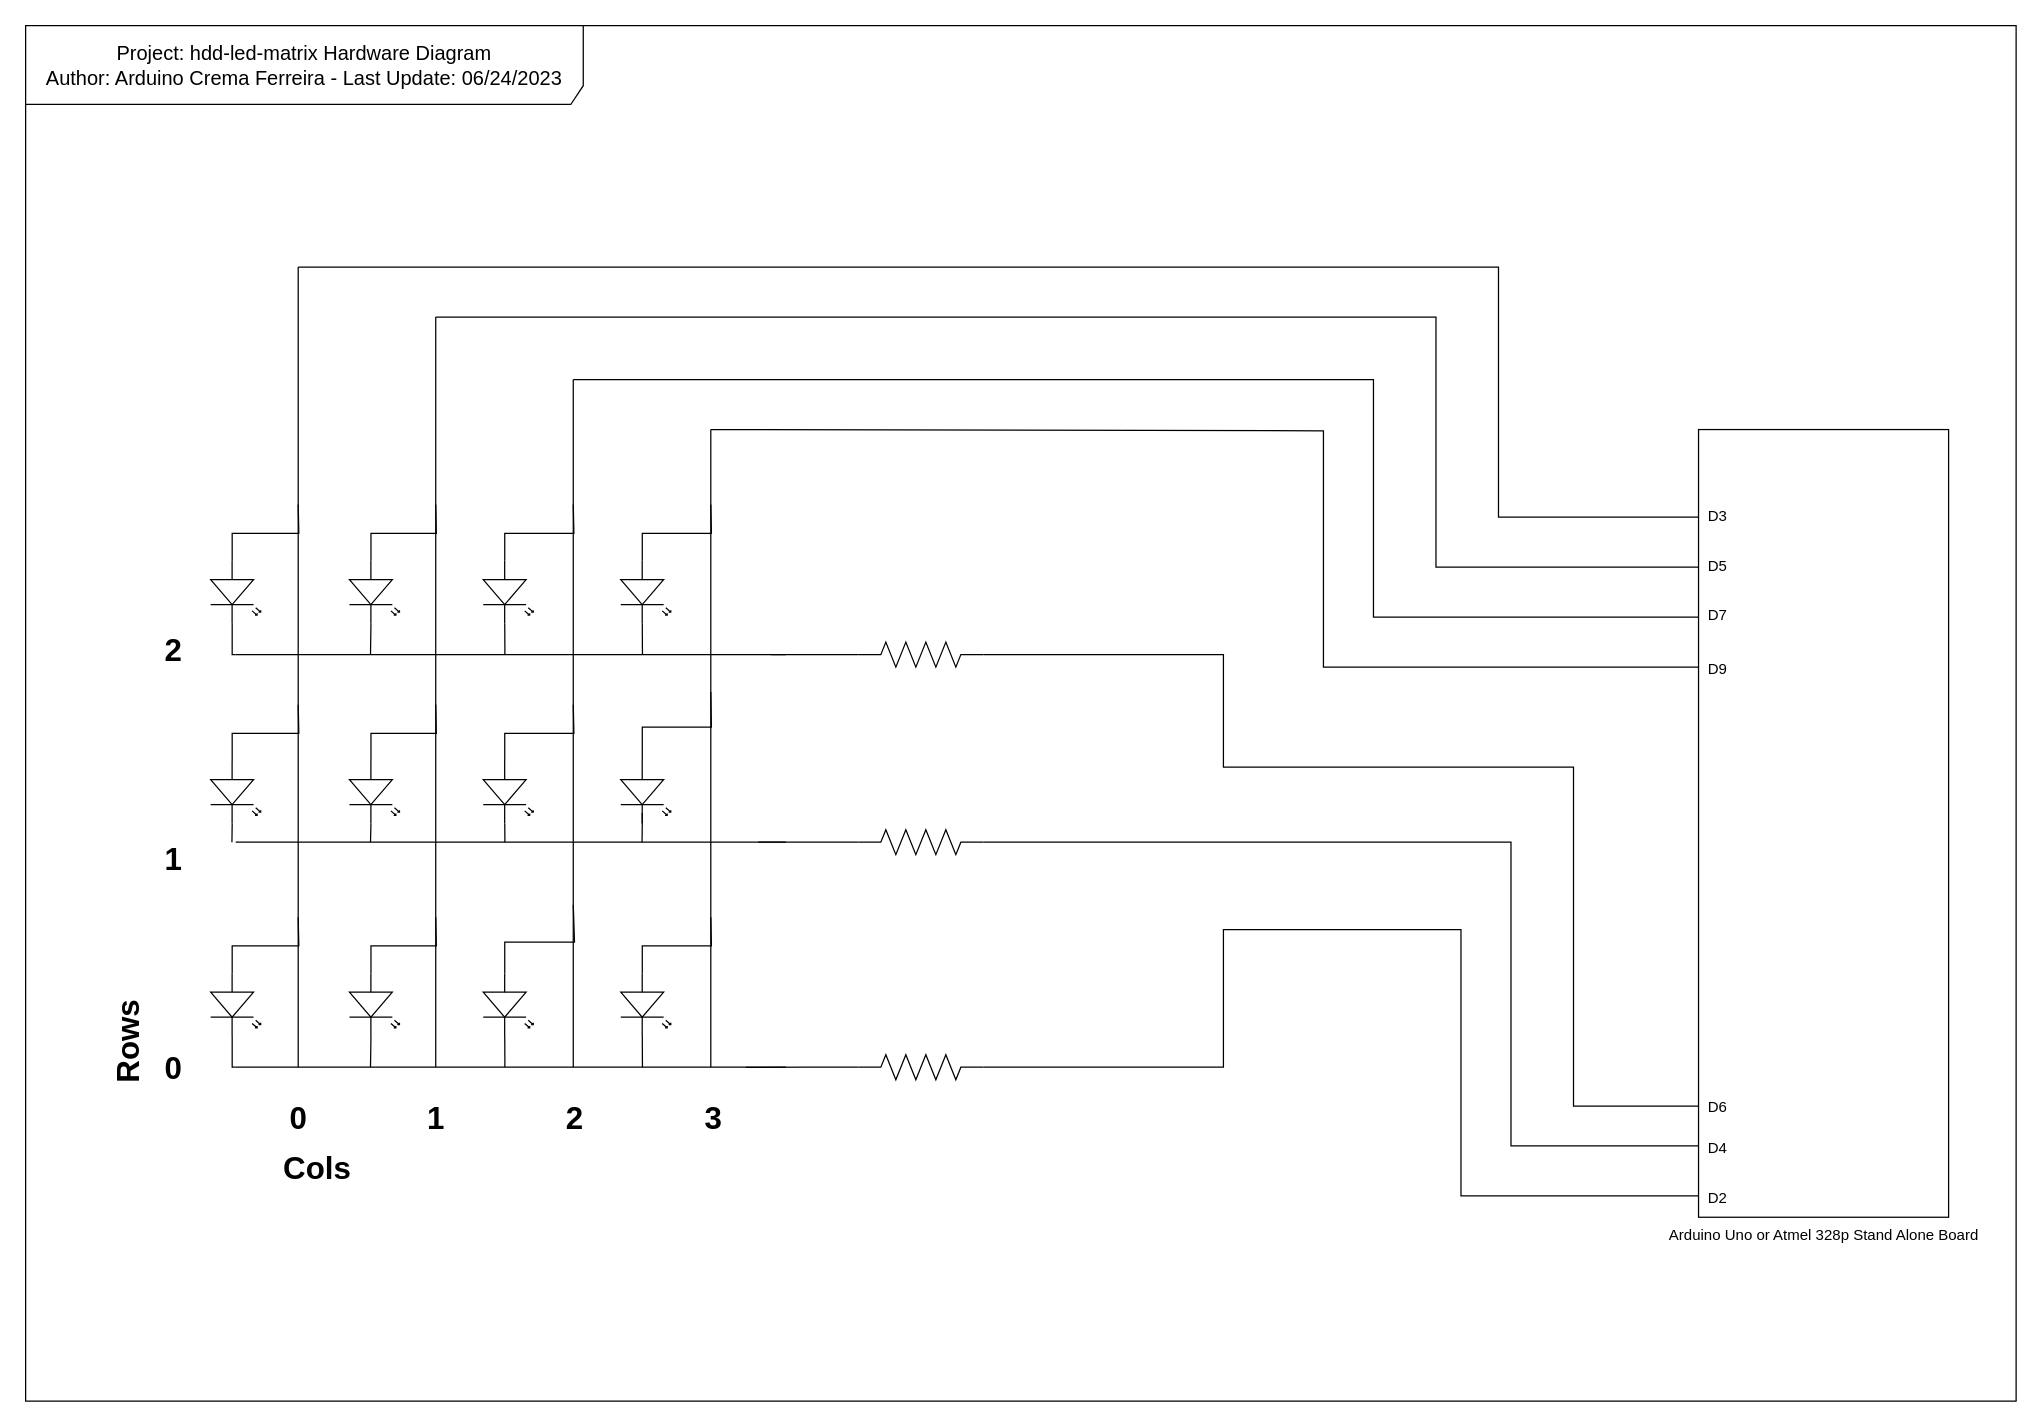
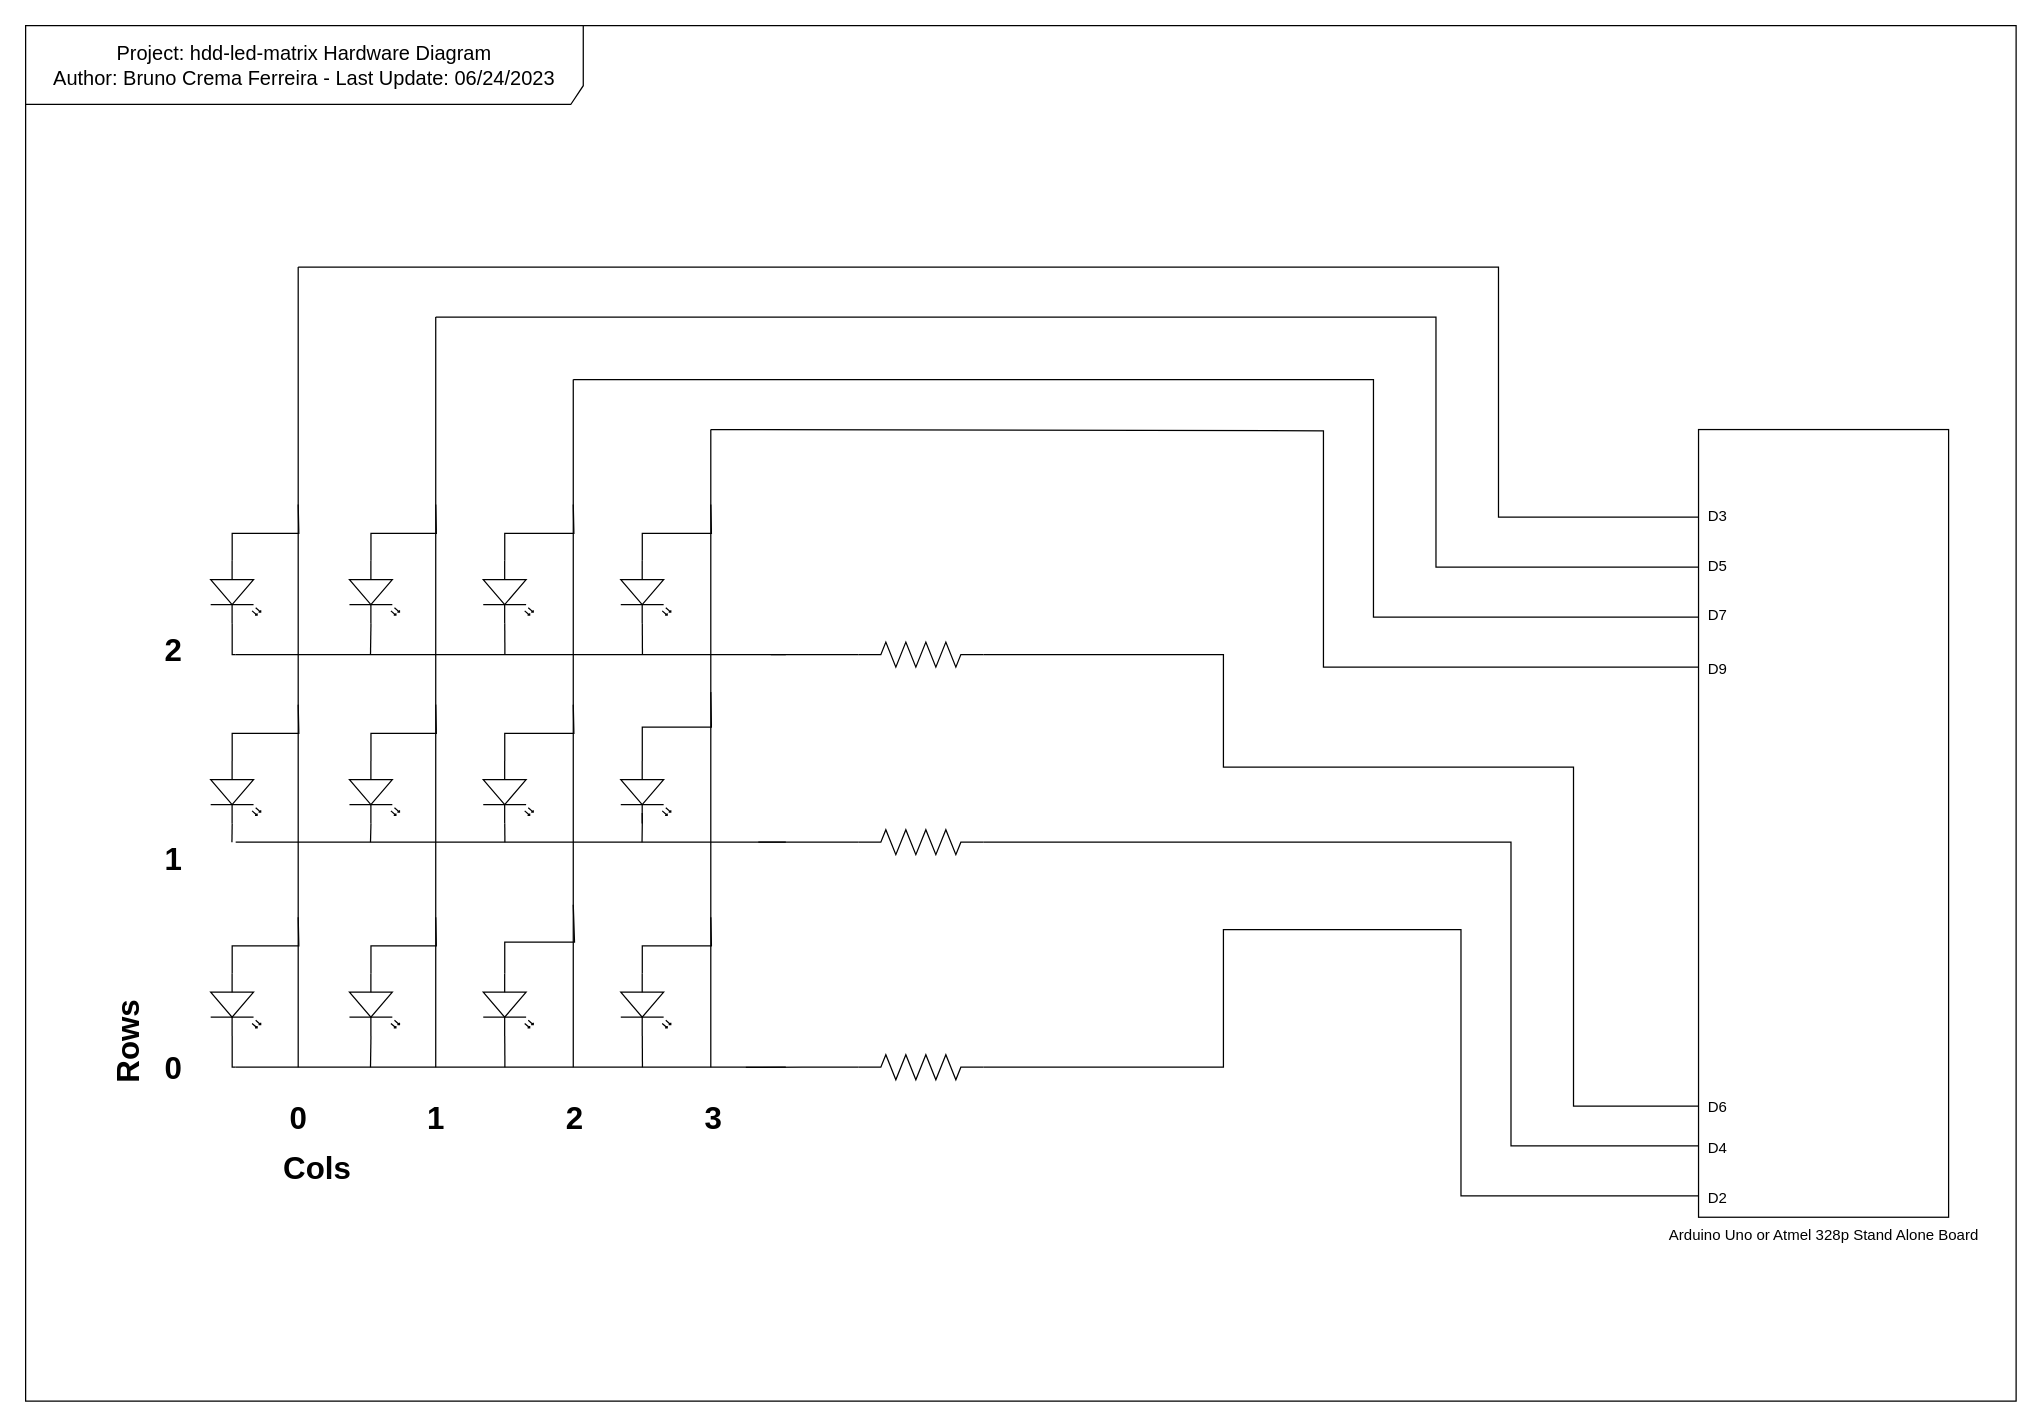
(304, 66) -> (304, 66)
